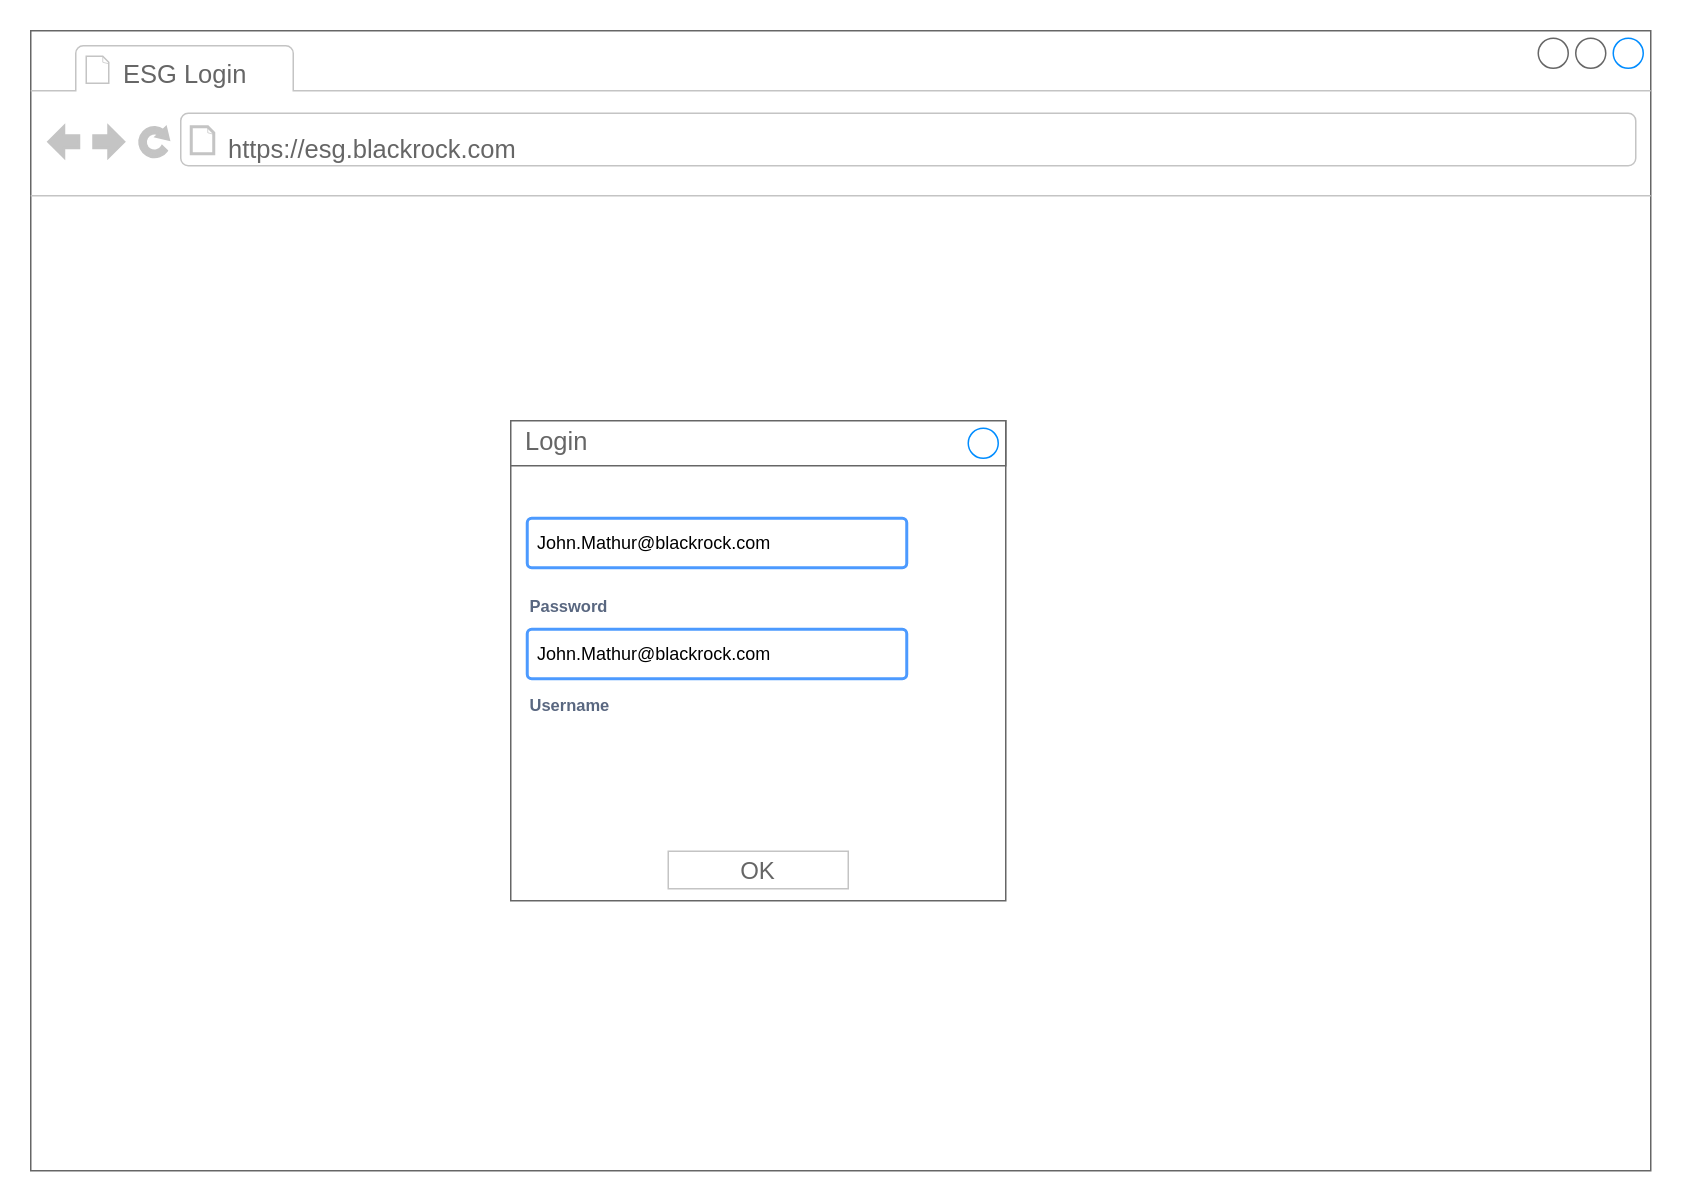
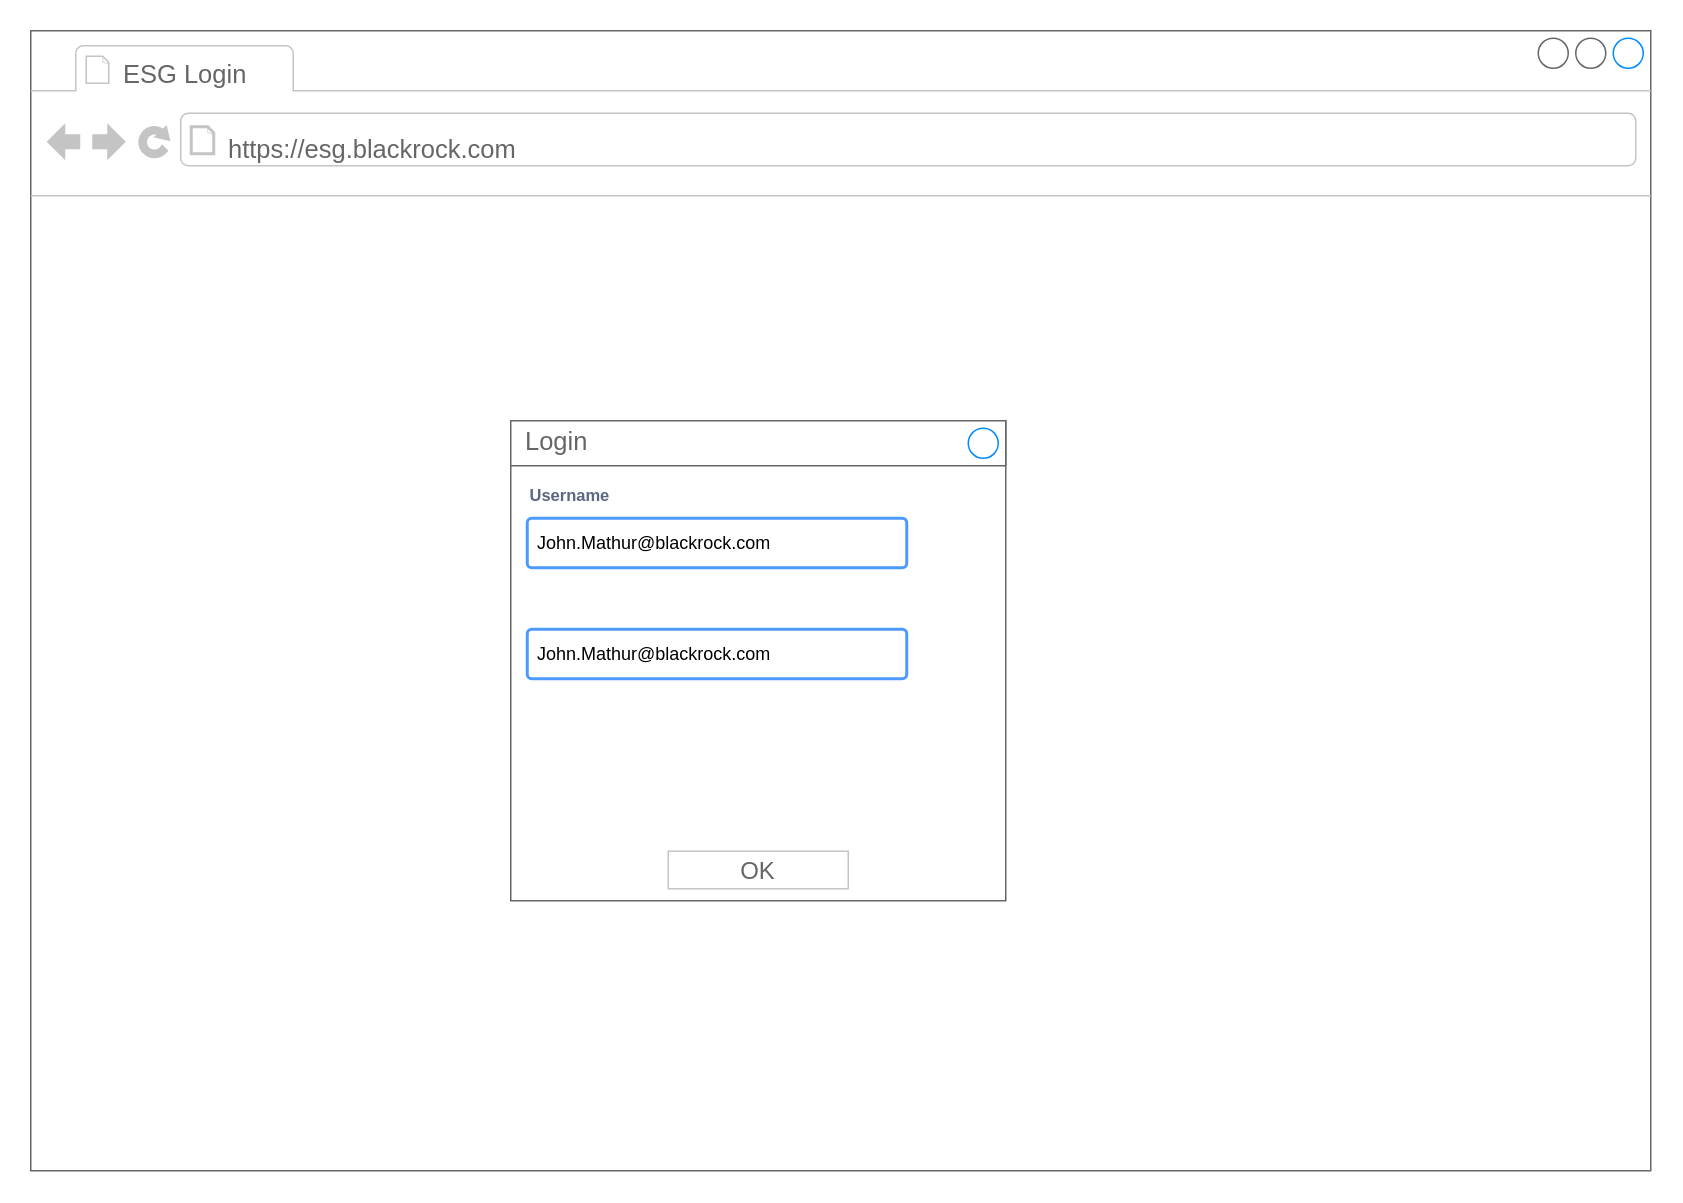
(725, 607) -> none
(725, 706) -> (725, 496)
